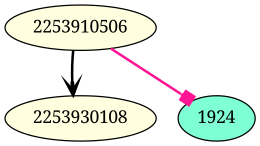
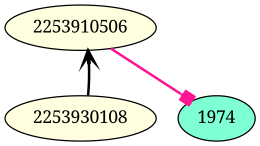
(72, 66) -> (89, 79)
(217, 118) -> (217, 118)
